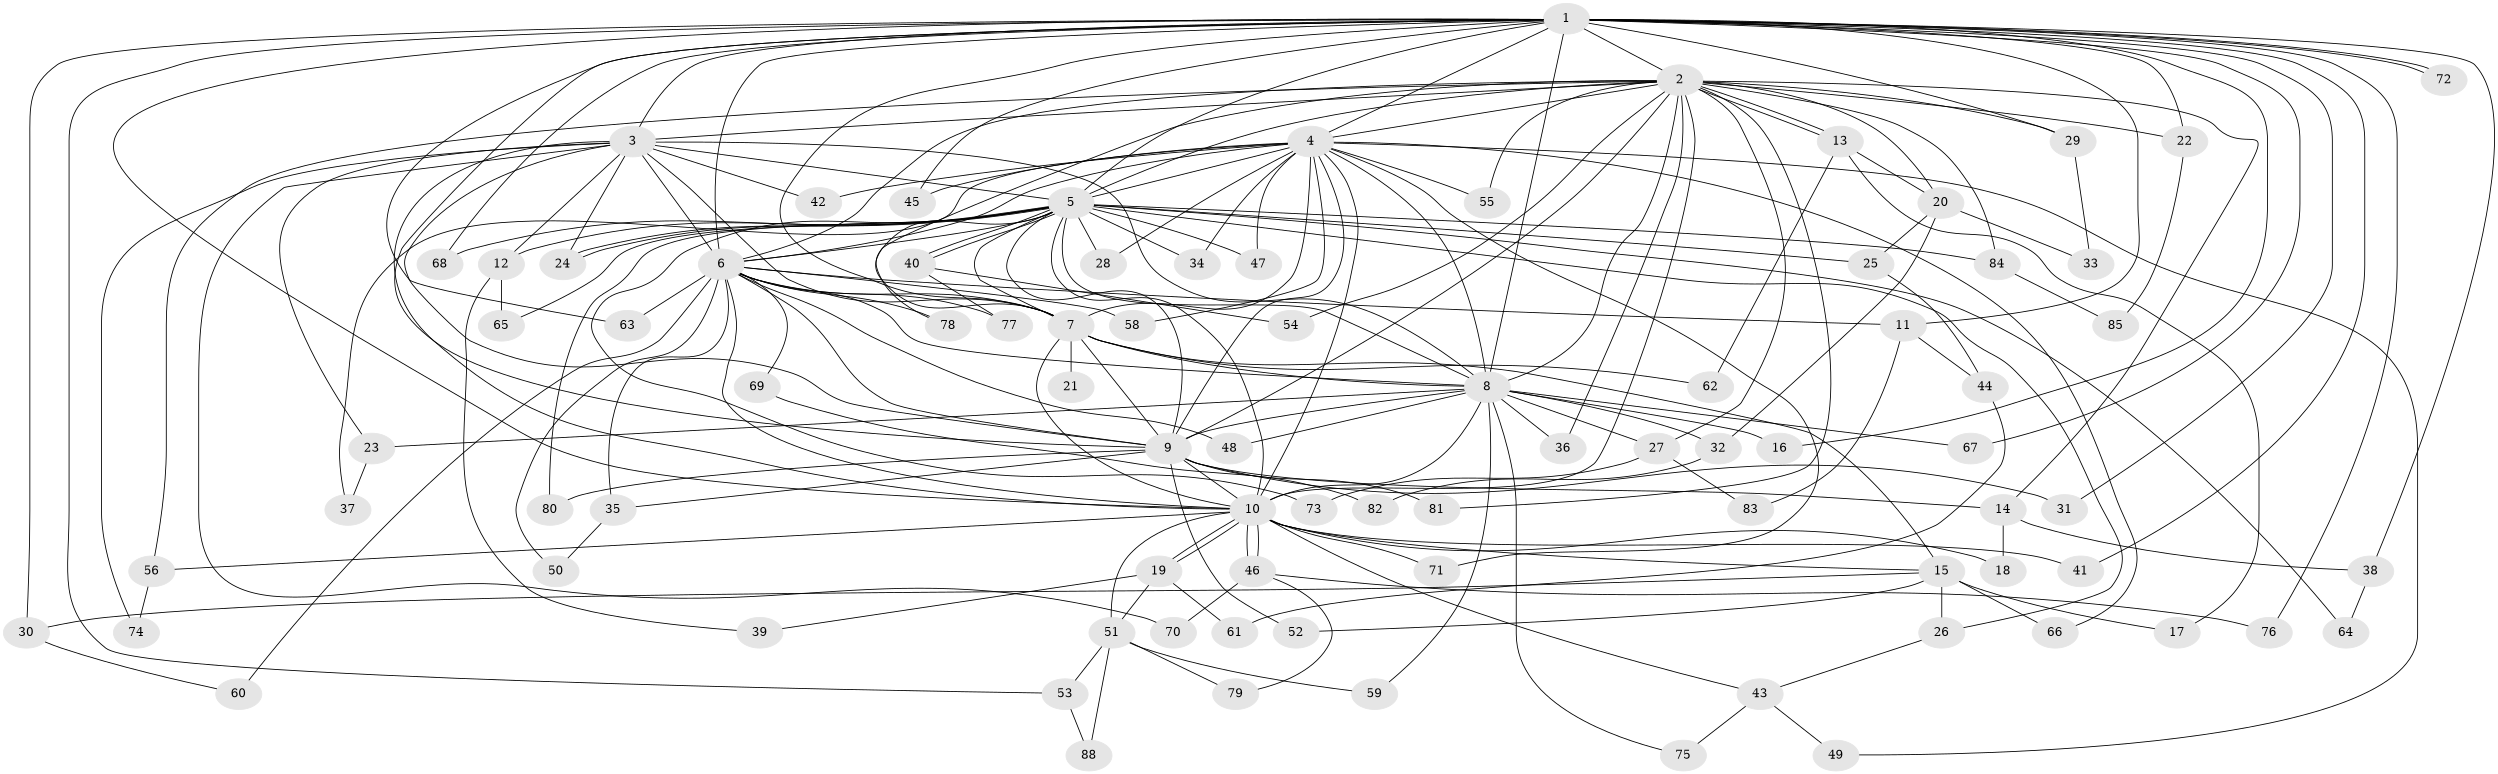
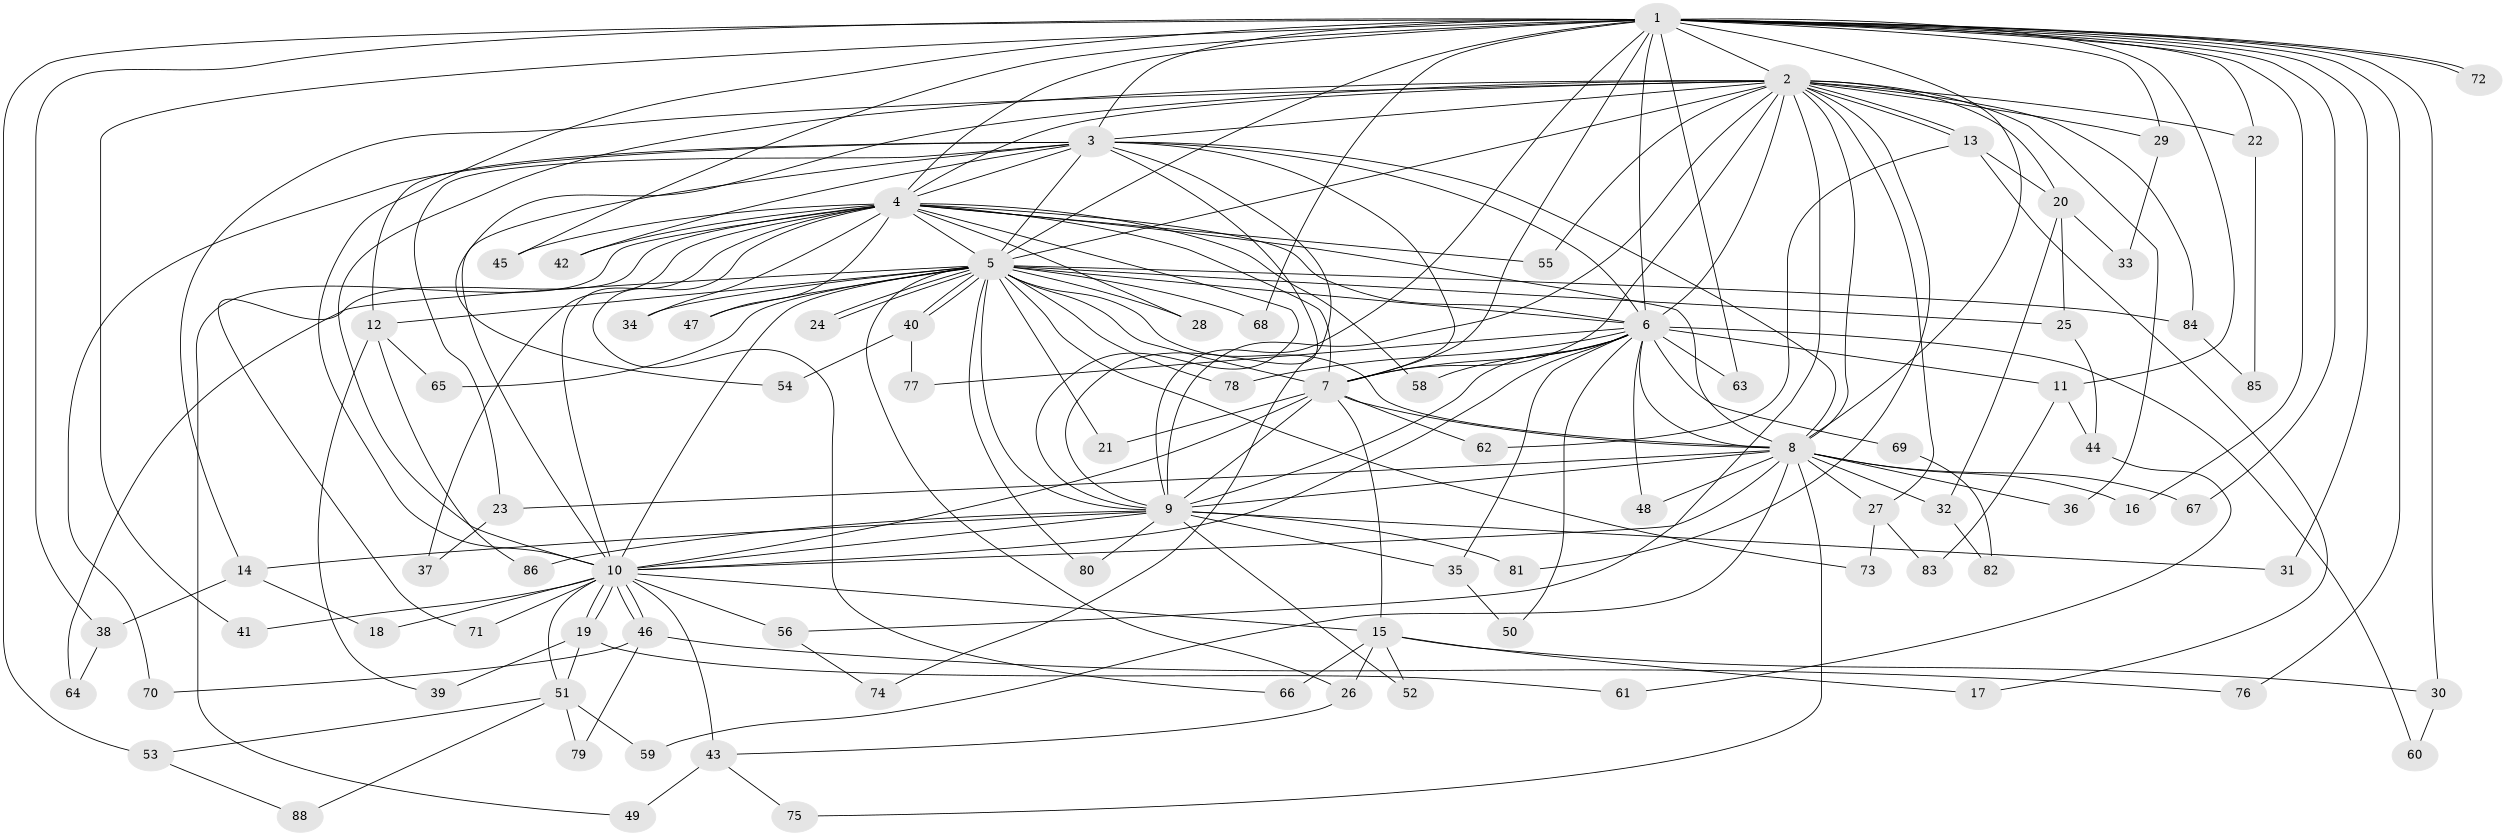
(598, 203) -> (994, 172)
none -> (1048, 357)
none -> (531, 571)
